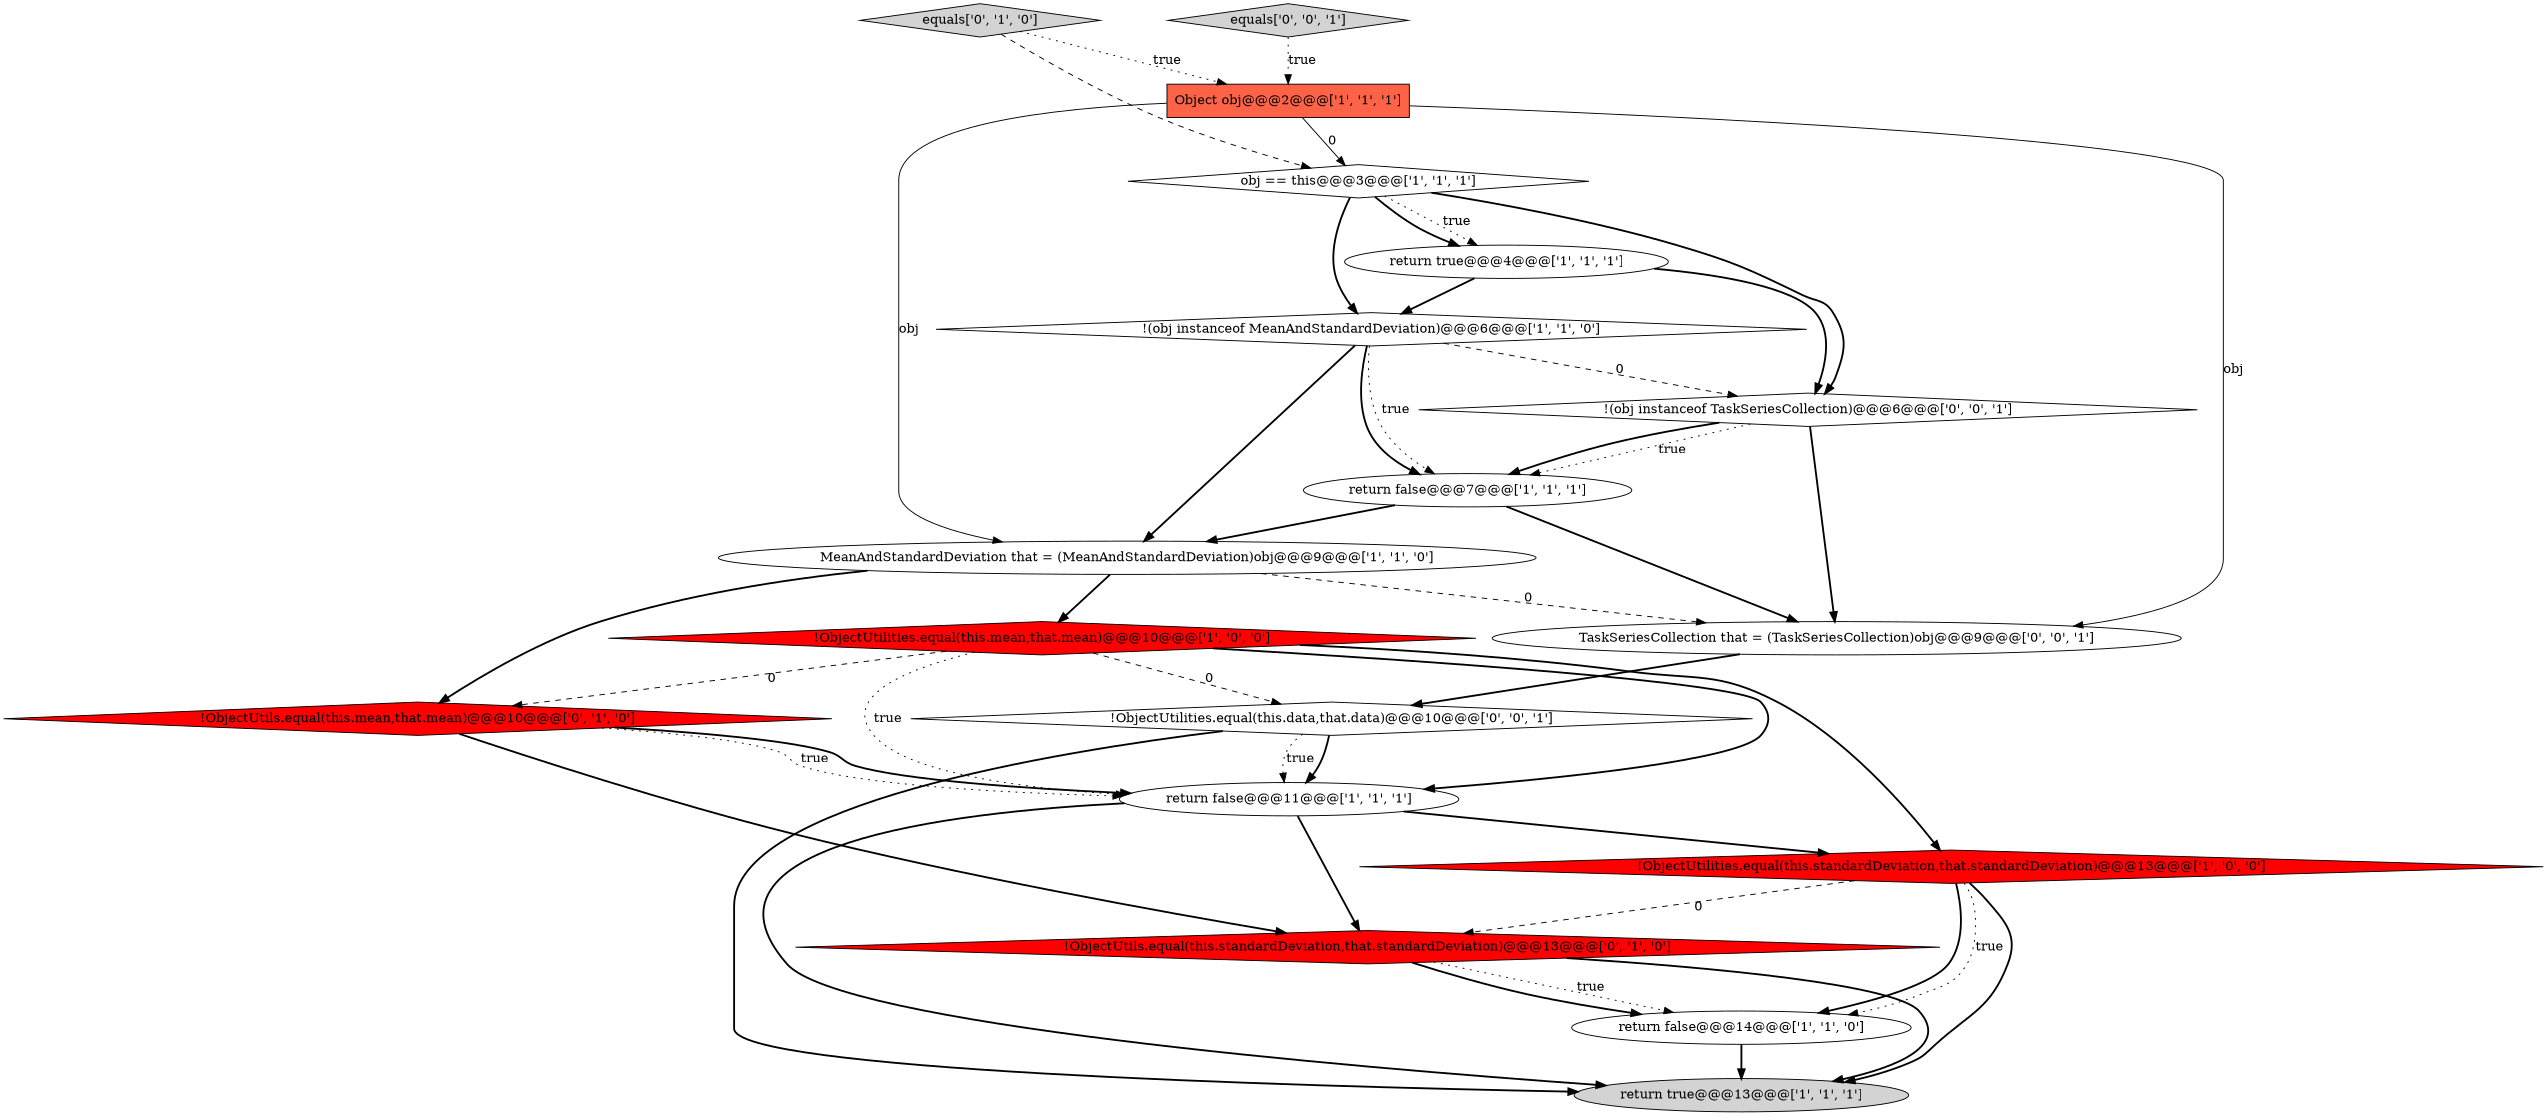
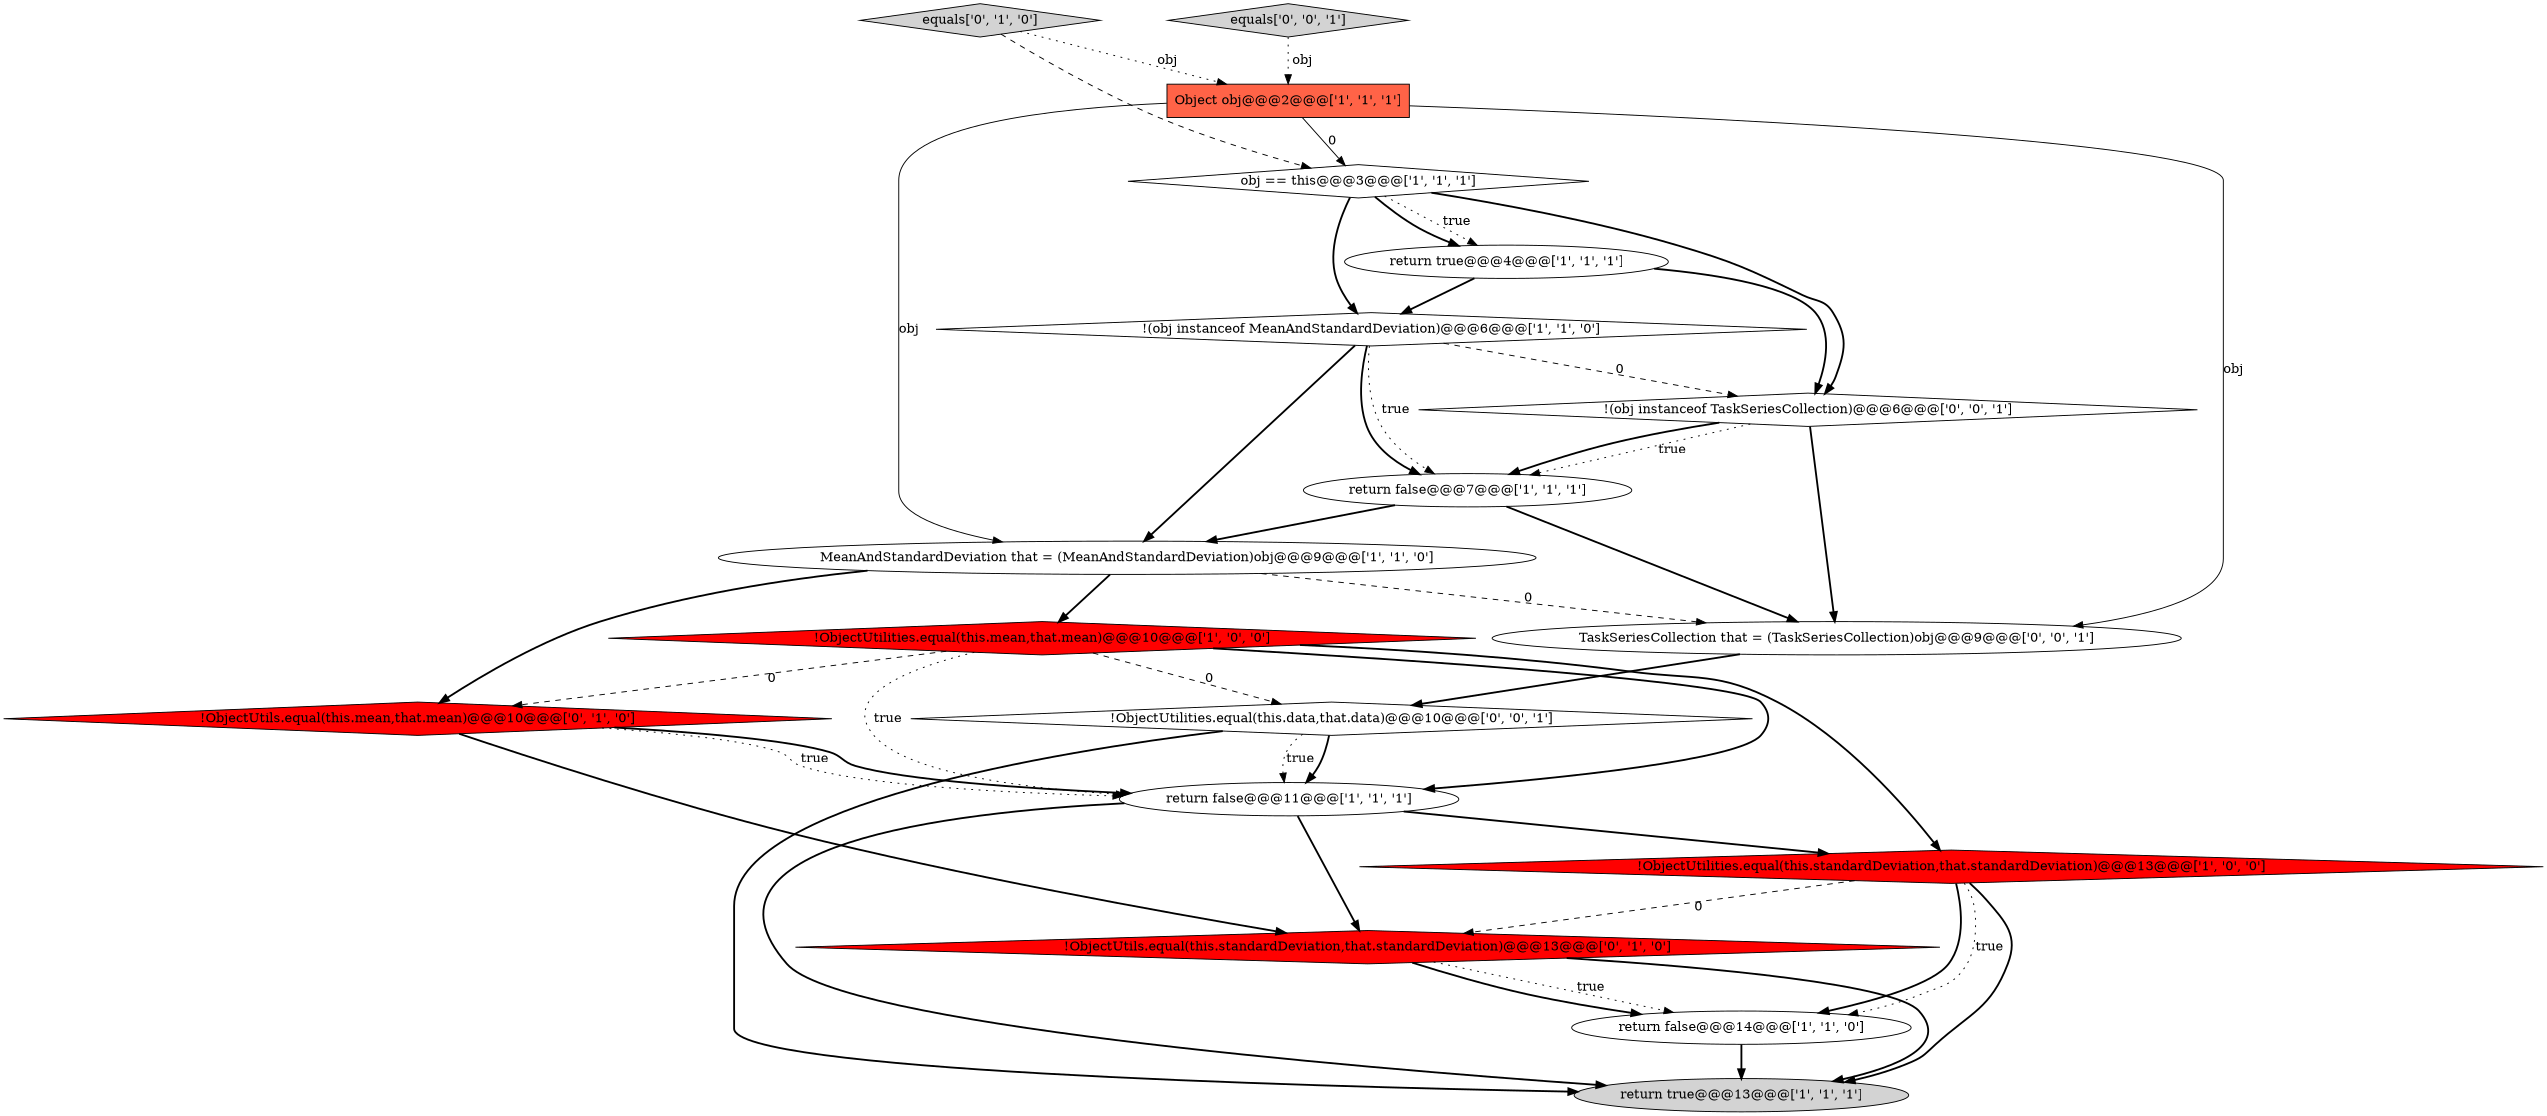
(1167, 61) -> (1167, 61)
(1302, 61) -> (1302, 61)
